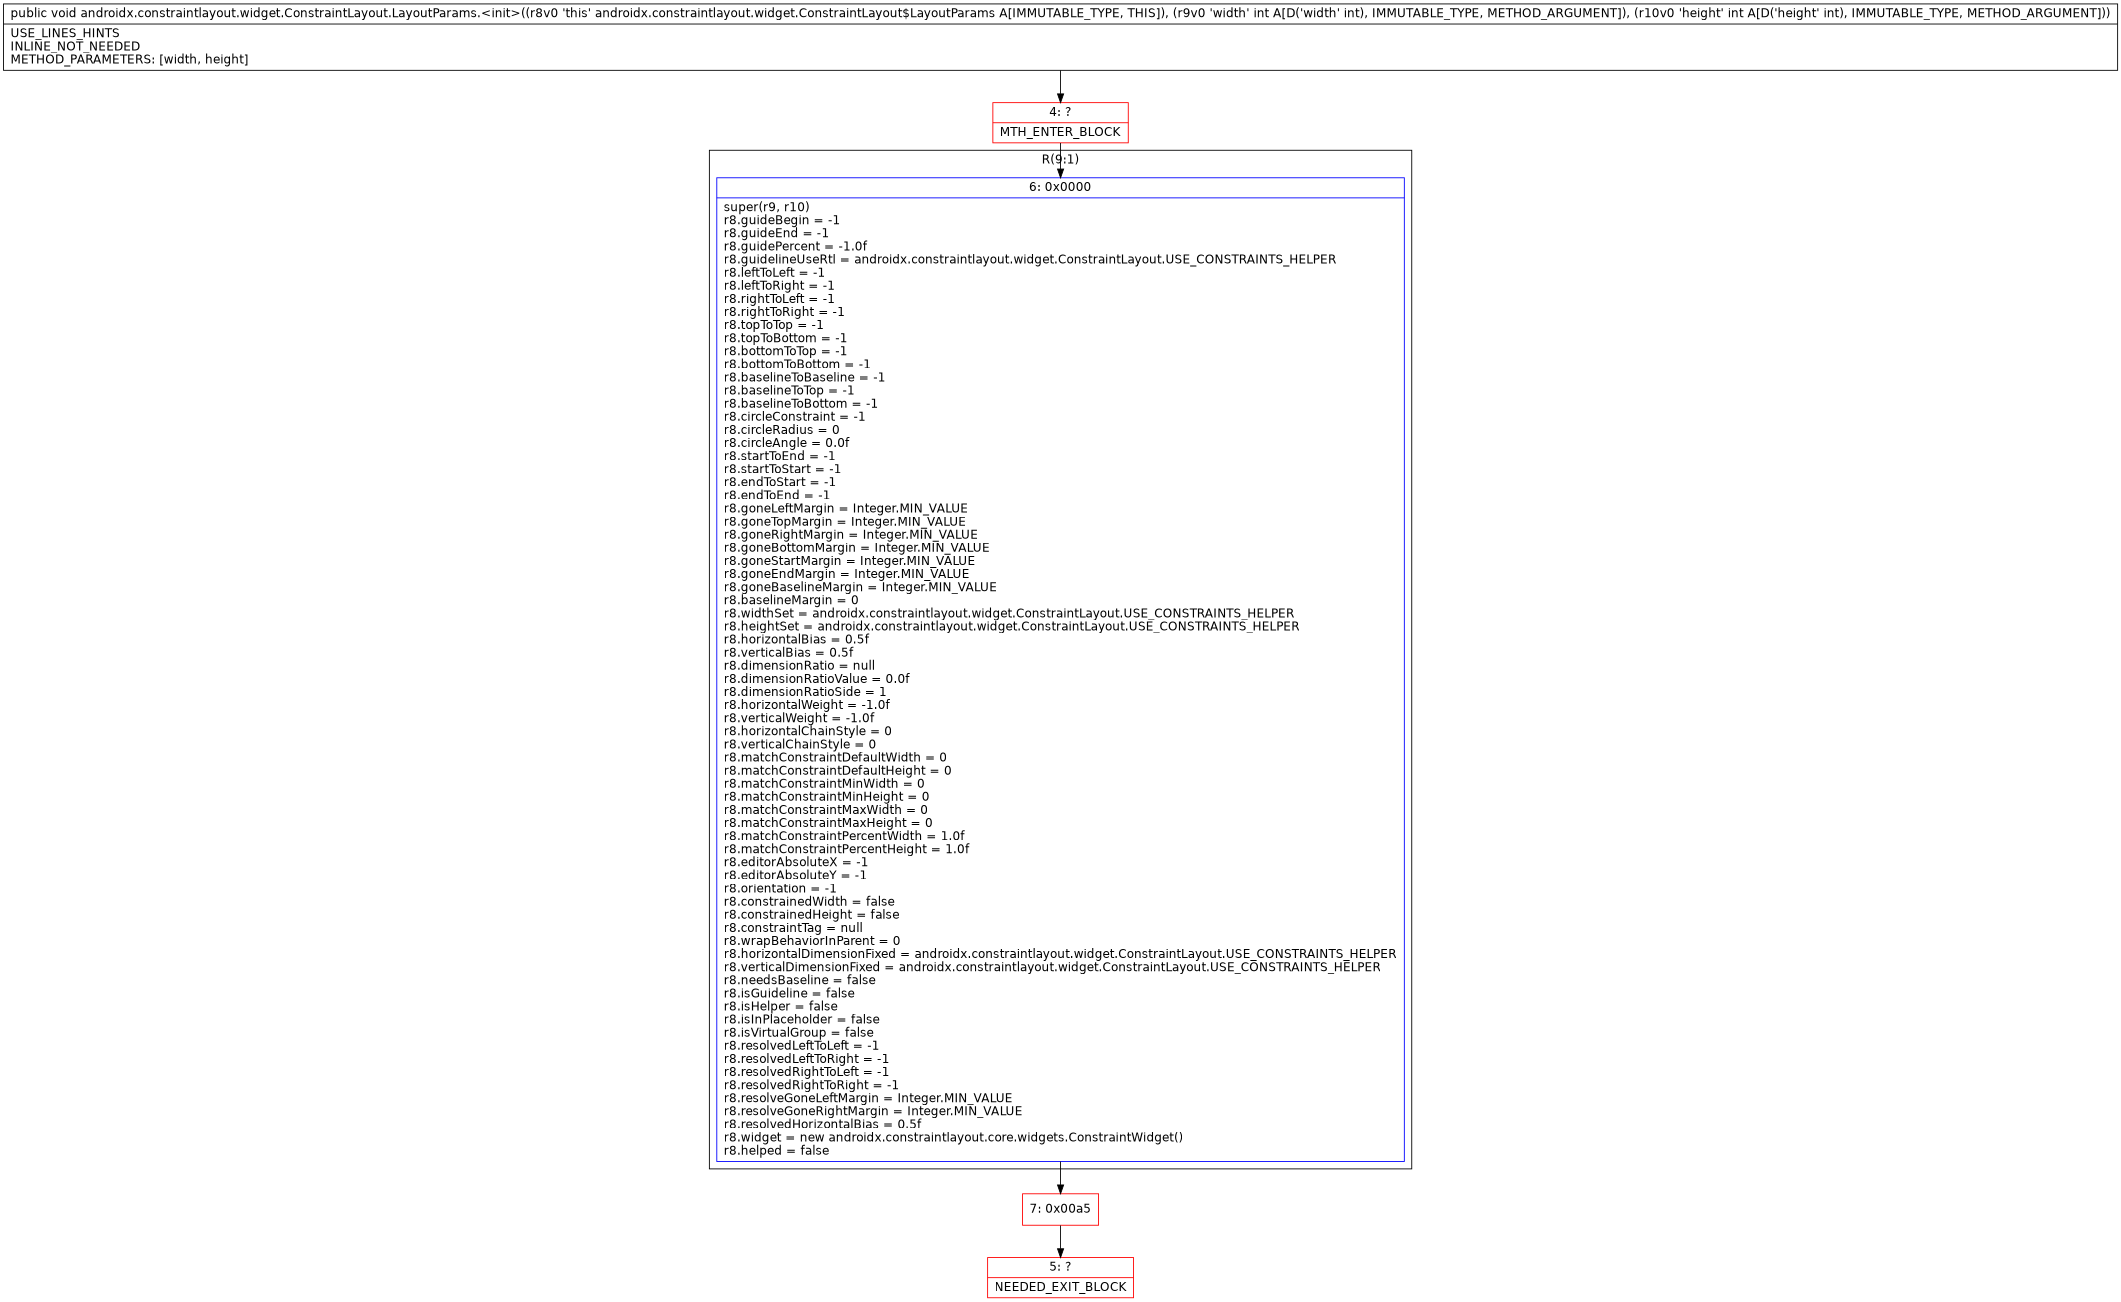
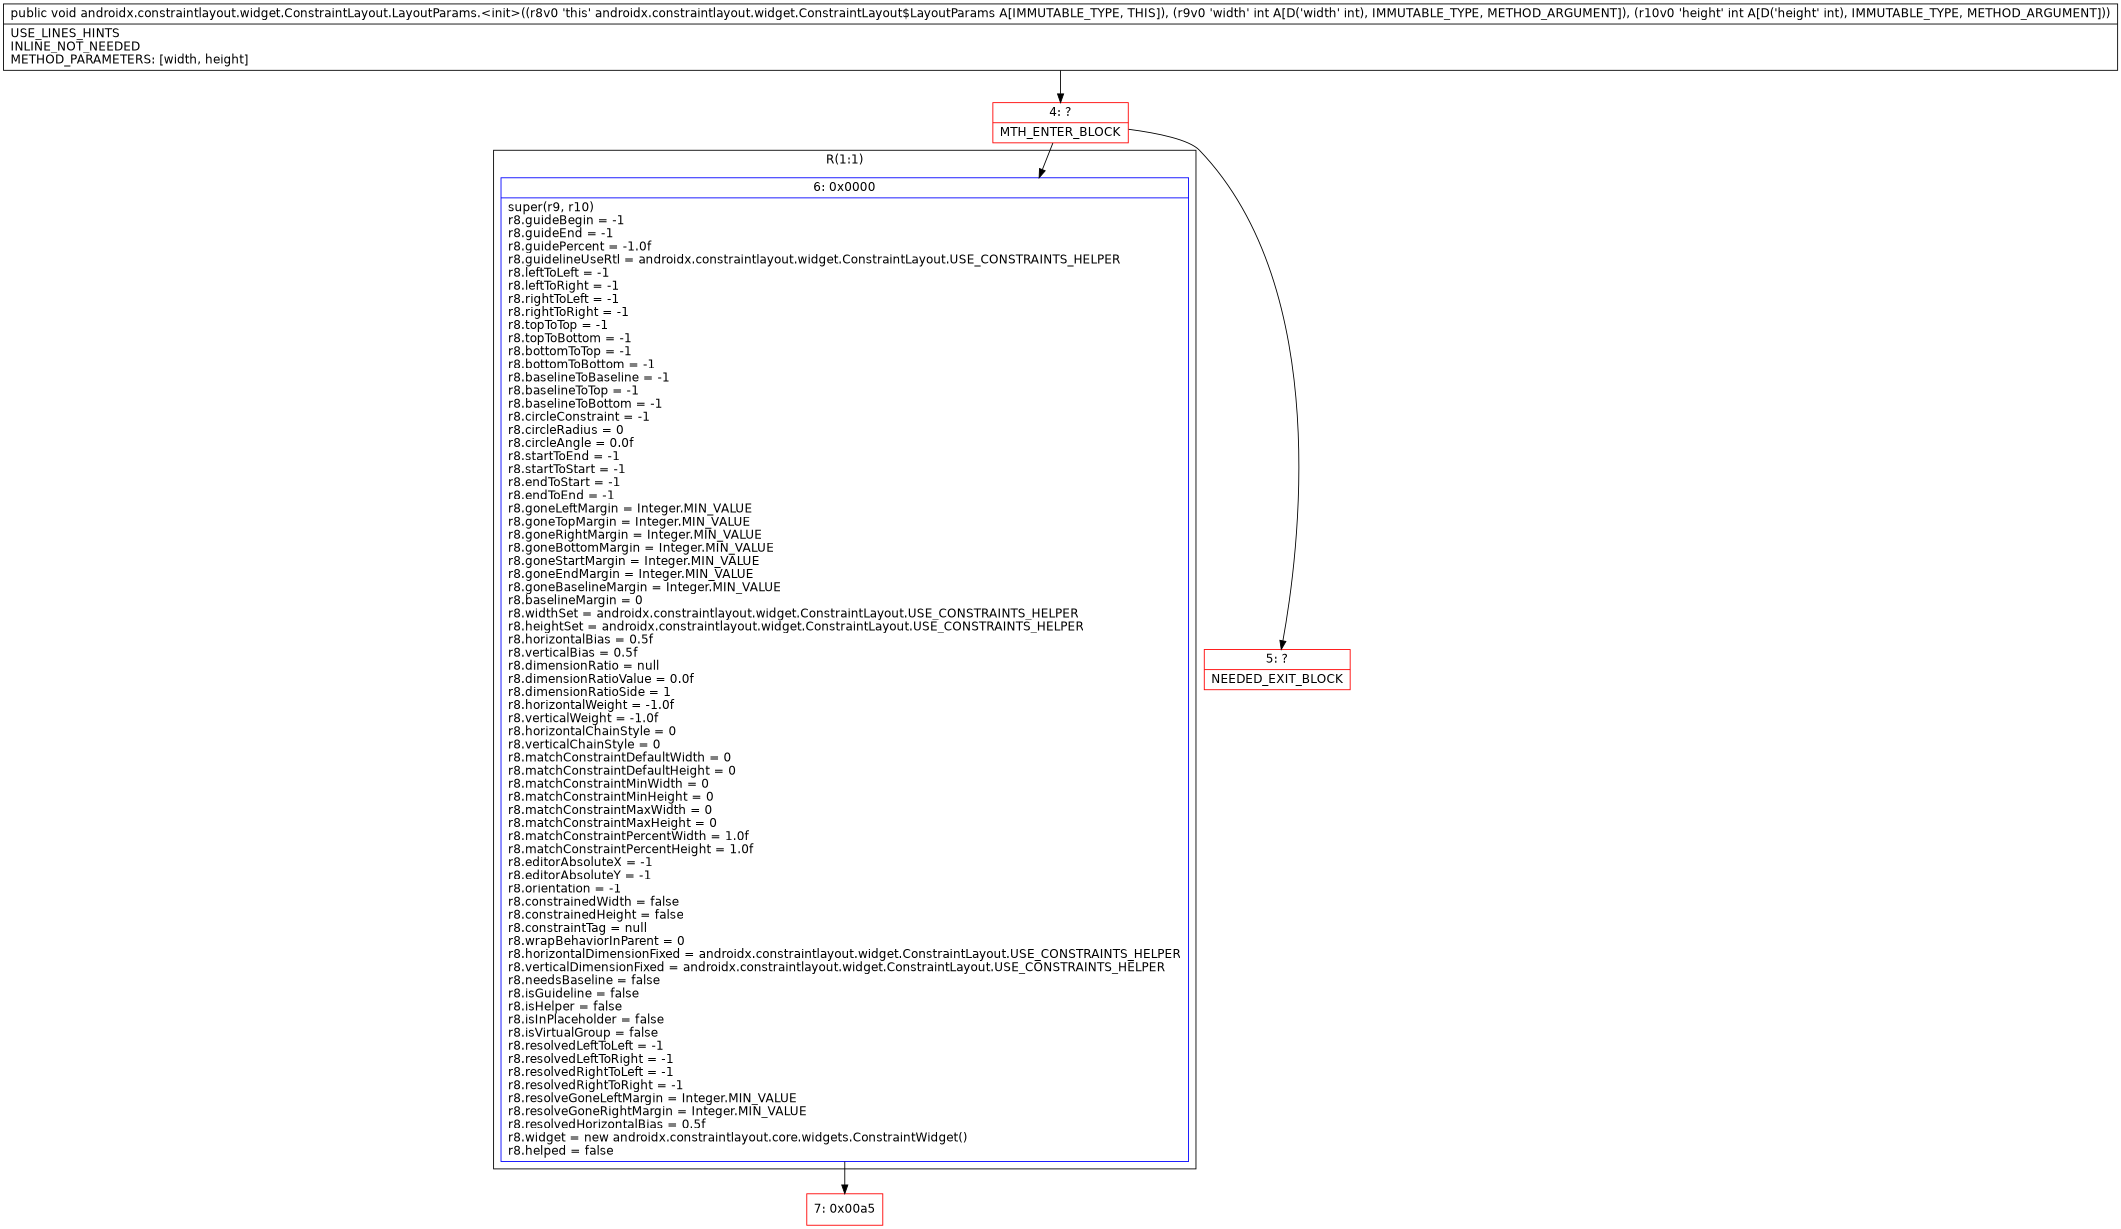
(1061, 160) -> (845, 160)
(1061, 1237) -> (1289, 348)
